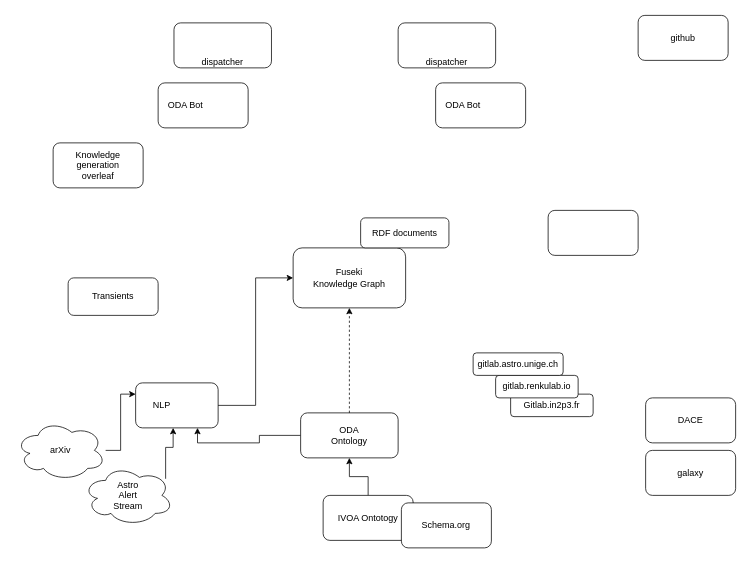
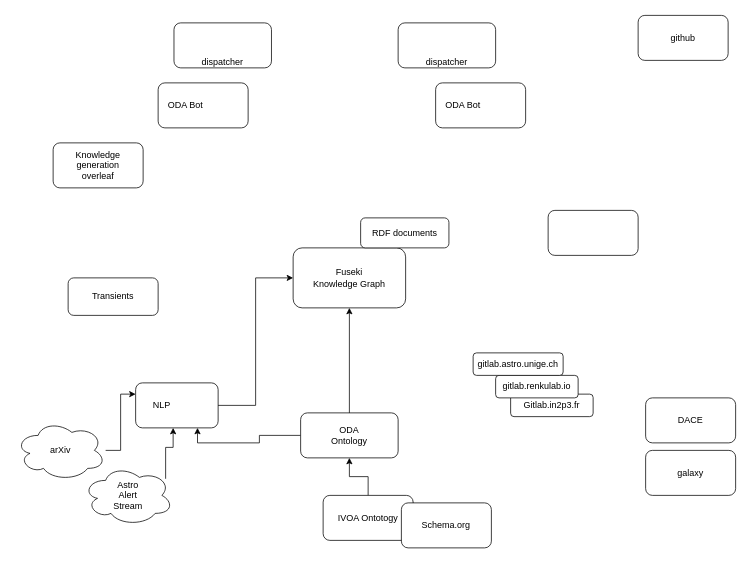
(349, 363) -> (349, 363)
